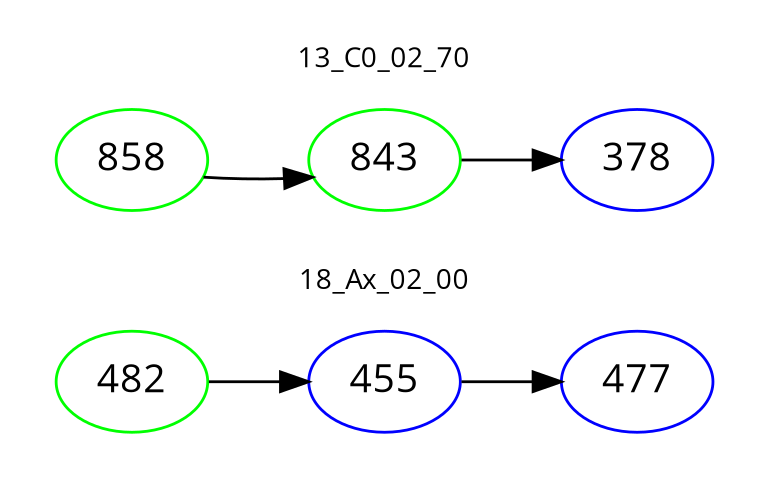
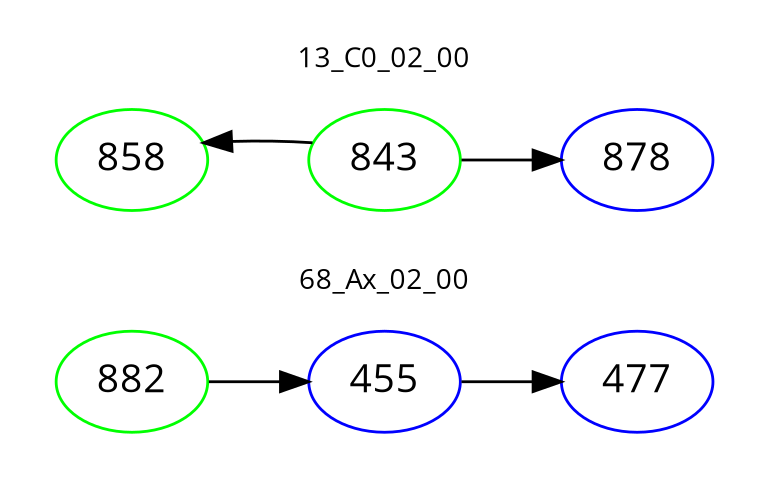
(385, 60) -> (385, 60)
(637, 160) -> (637, 160)
(244, 179) -> (272, 141)
(385, 282) -> (385, 282)
(132, 382) -> (132, 382)
